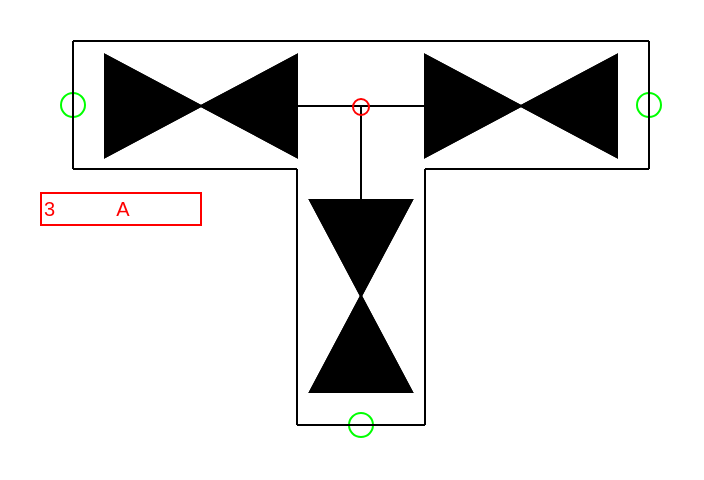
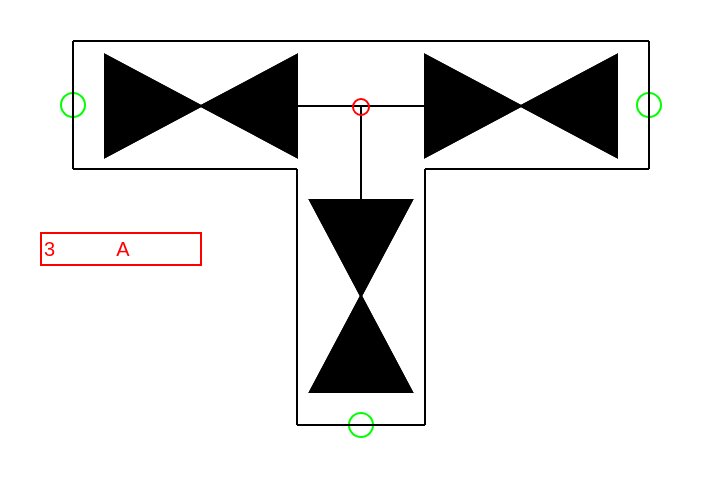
(121, 209) -> (121, 249)
